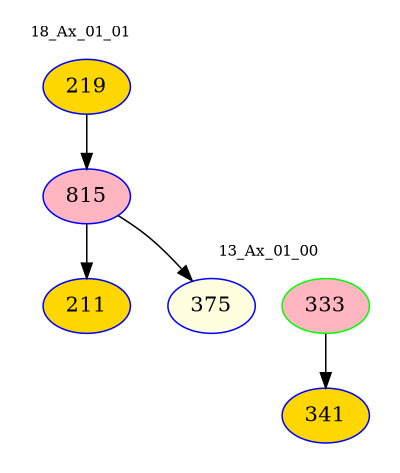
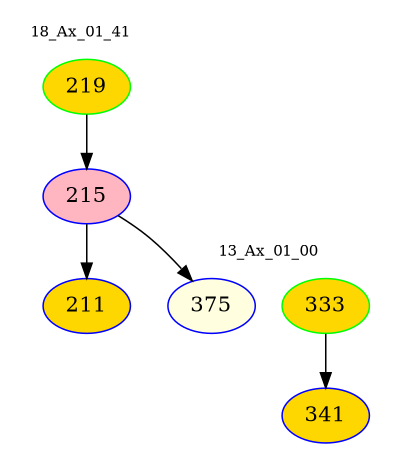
(81, 33) -> (81, 33)
(87, 87) -> (87, 87)
(87, 196) -> (87, 196)
(326, 306) -> (326, 306)
